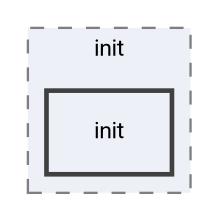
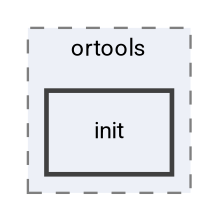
(109, 50) -> (109, 50)
